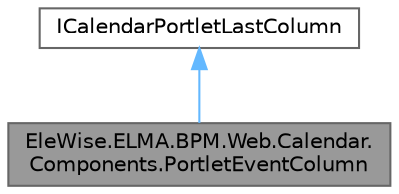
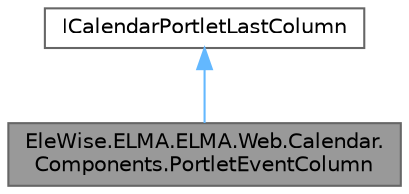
(199, 154) -> (205, 154)
